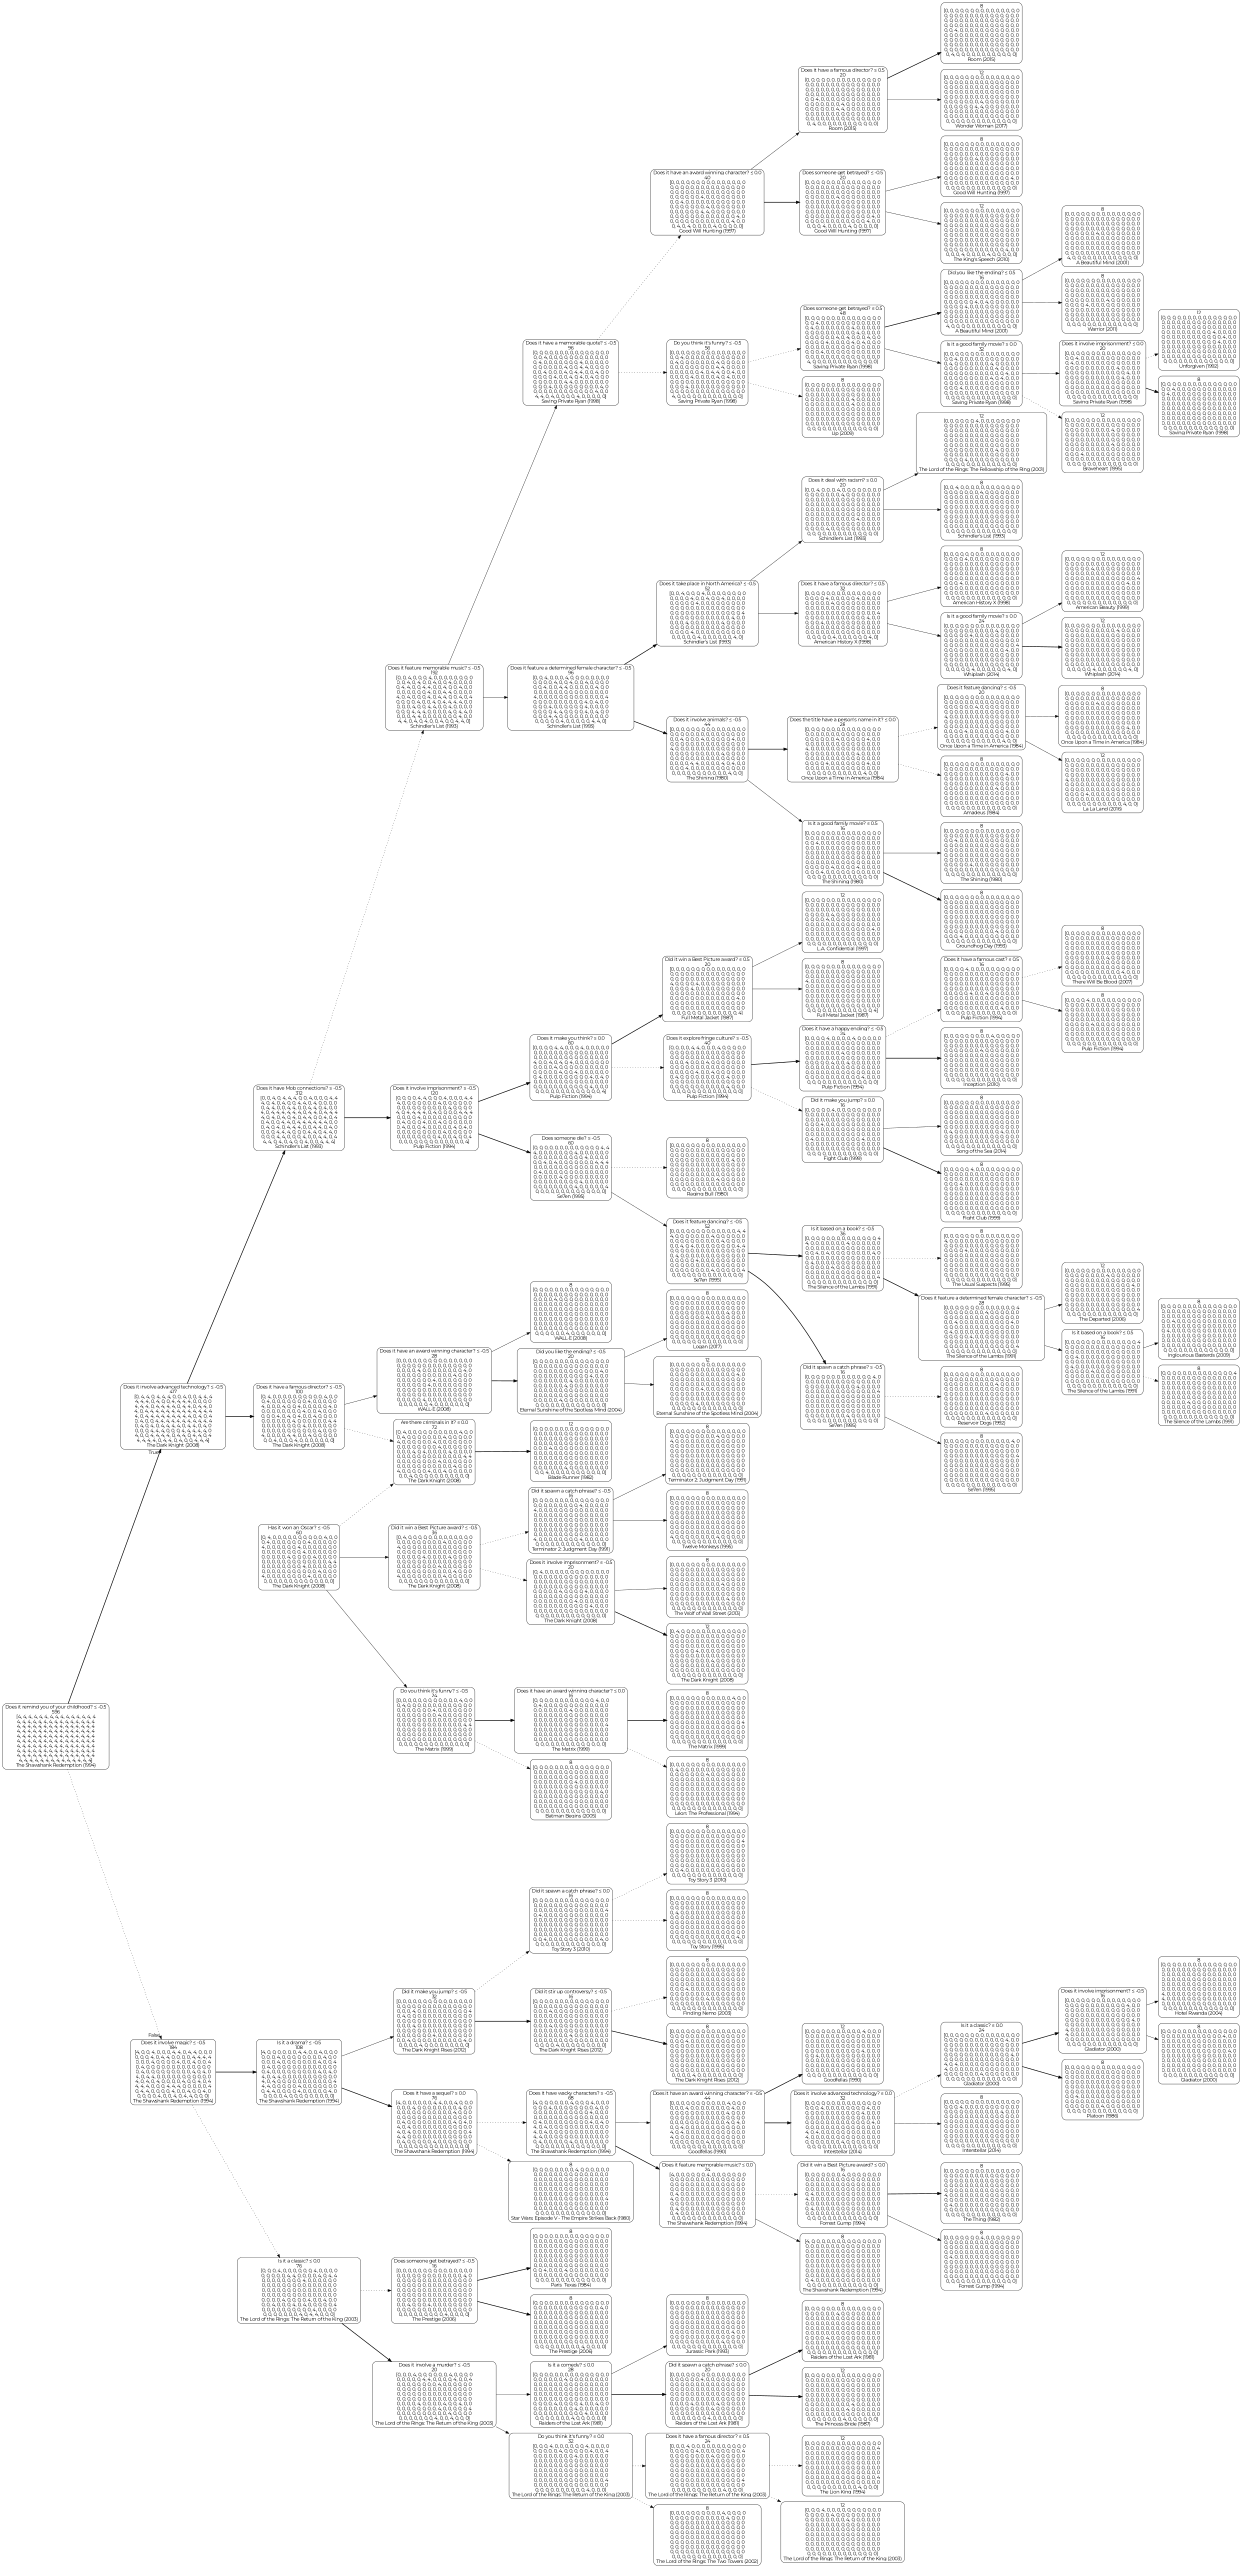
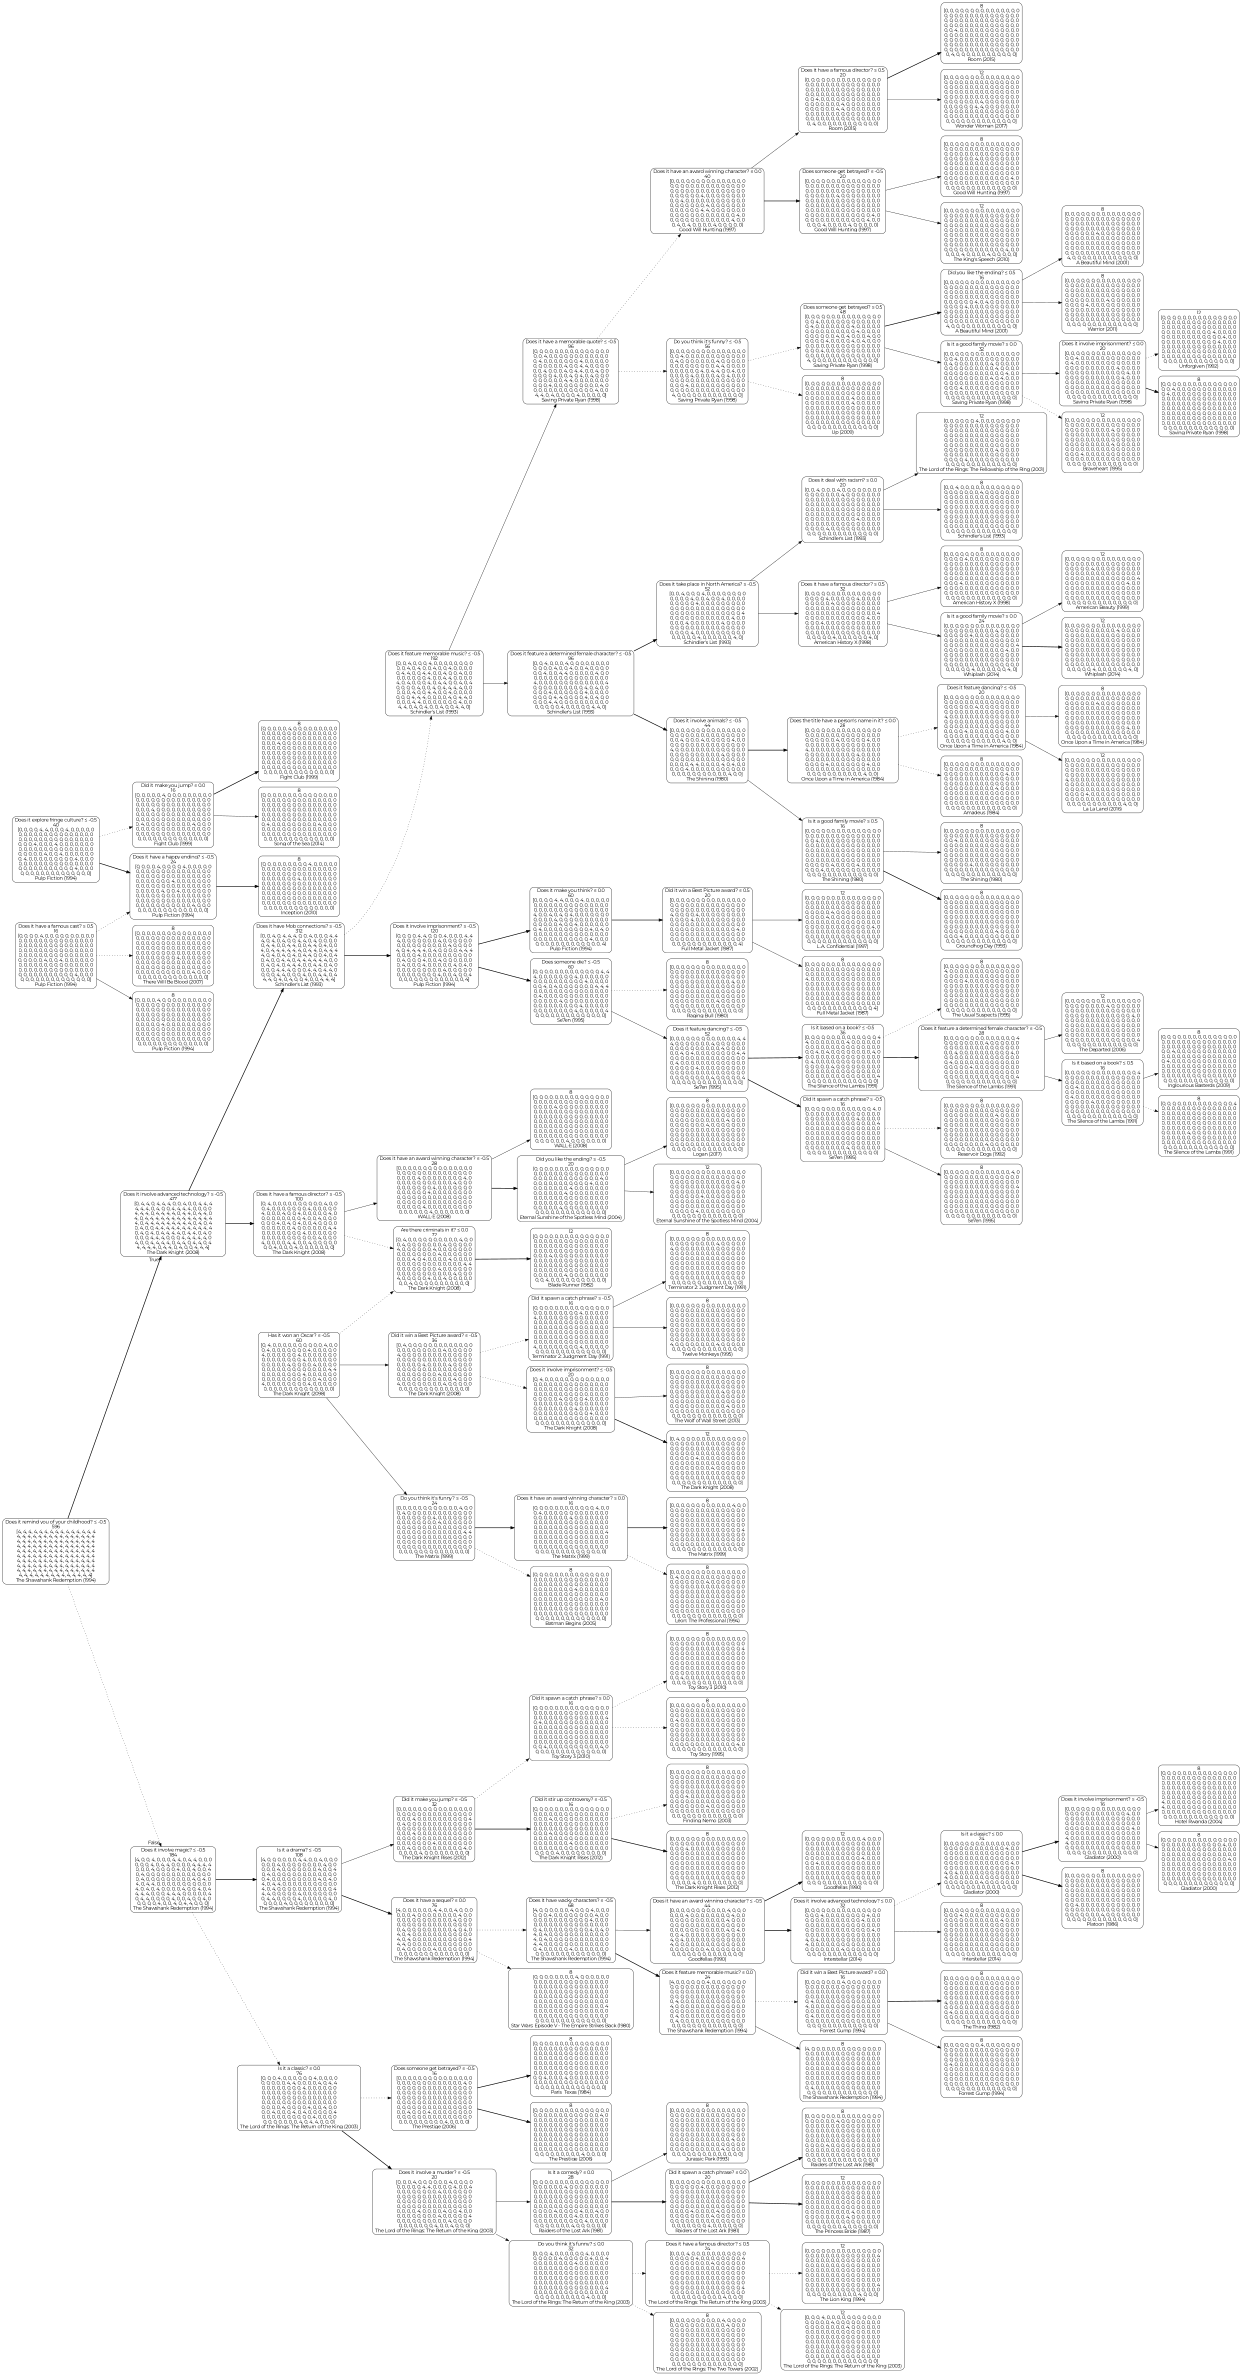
(912, 1024) -> (112, 923)
(636, 1068) -> none
(299, 1586) -> (299, 1394)
